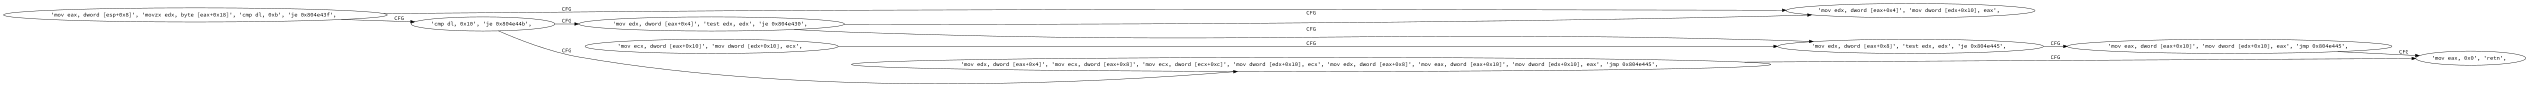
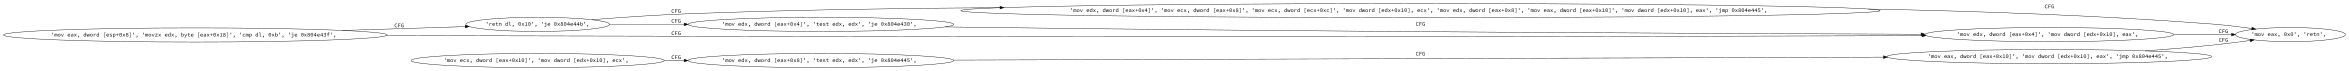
(483, 24) -> (538, 24)
none -> (2203, 35)
(1302, 37) -> none
